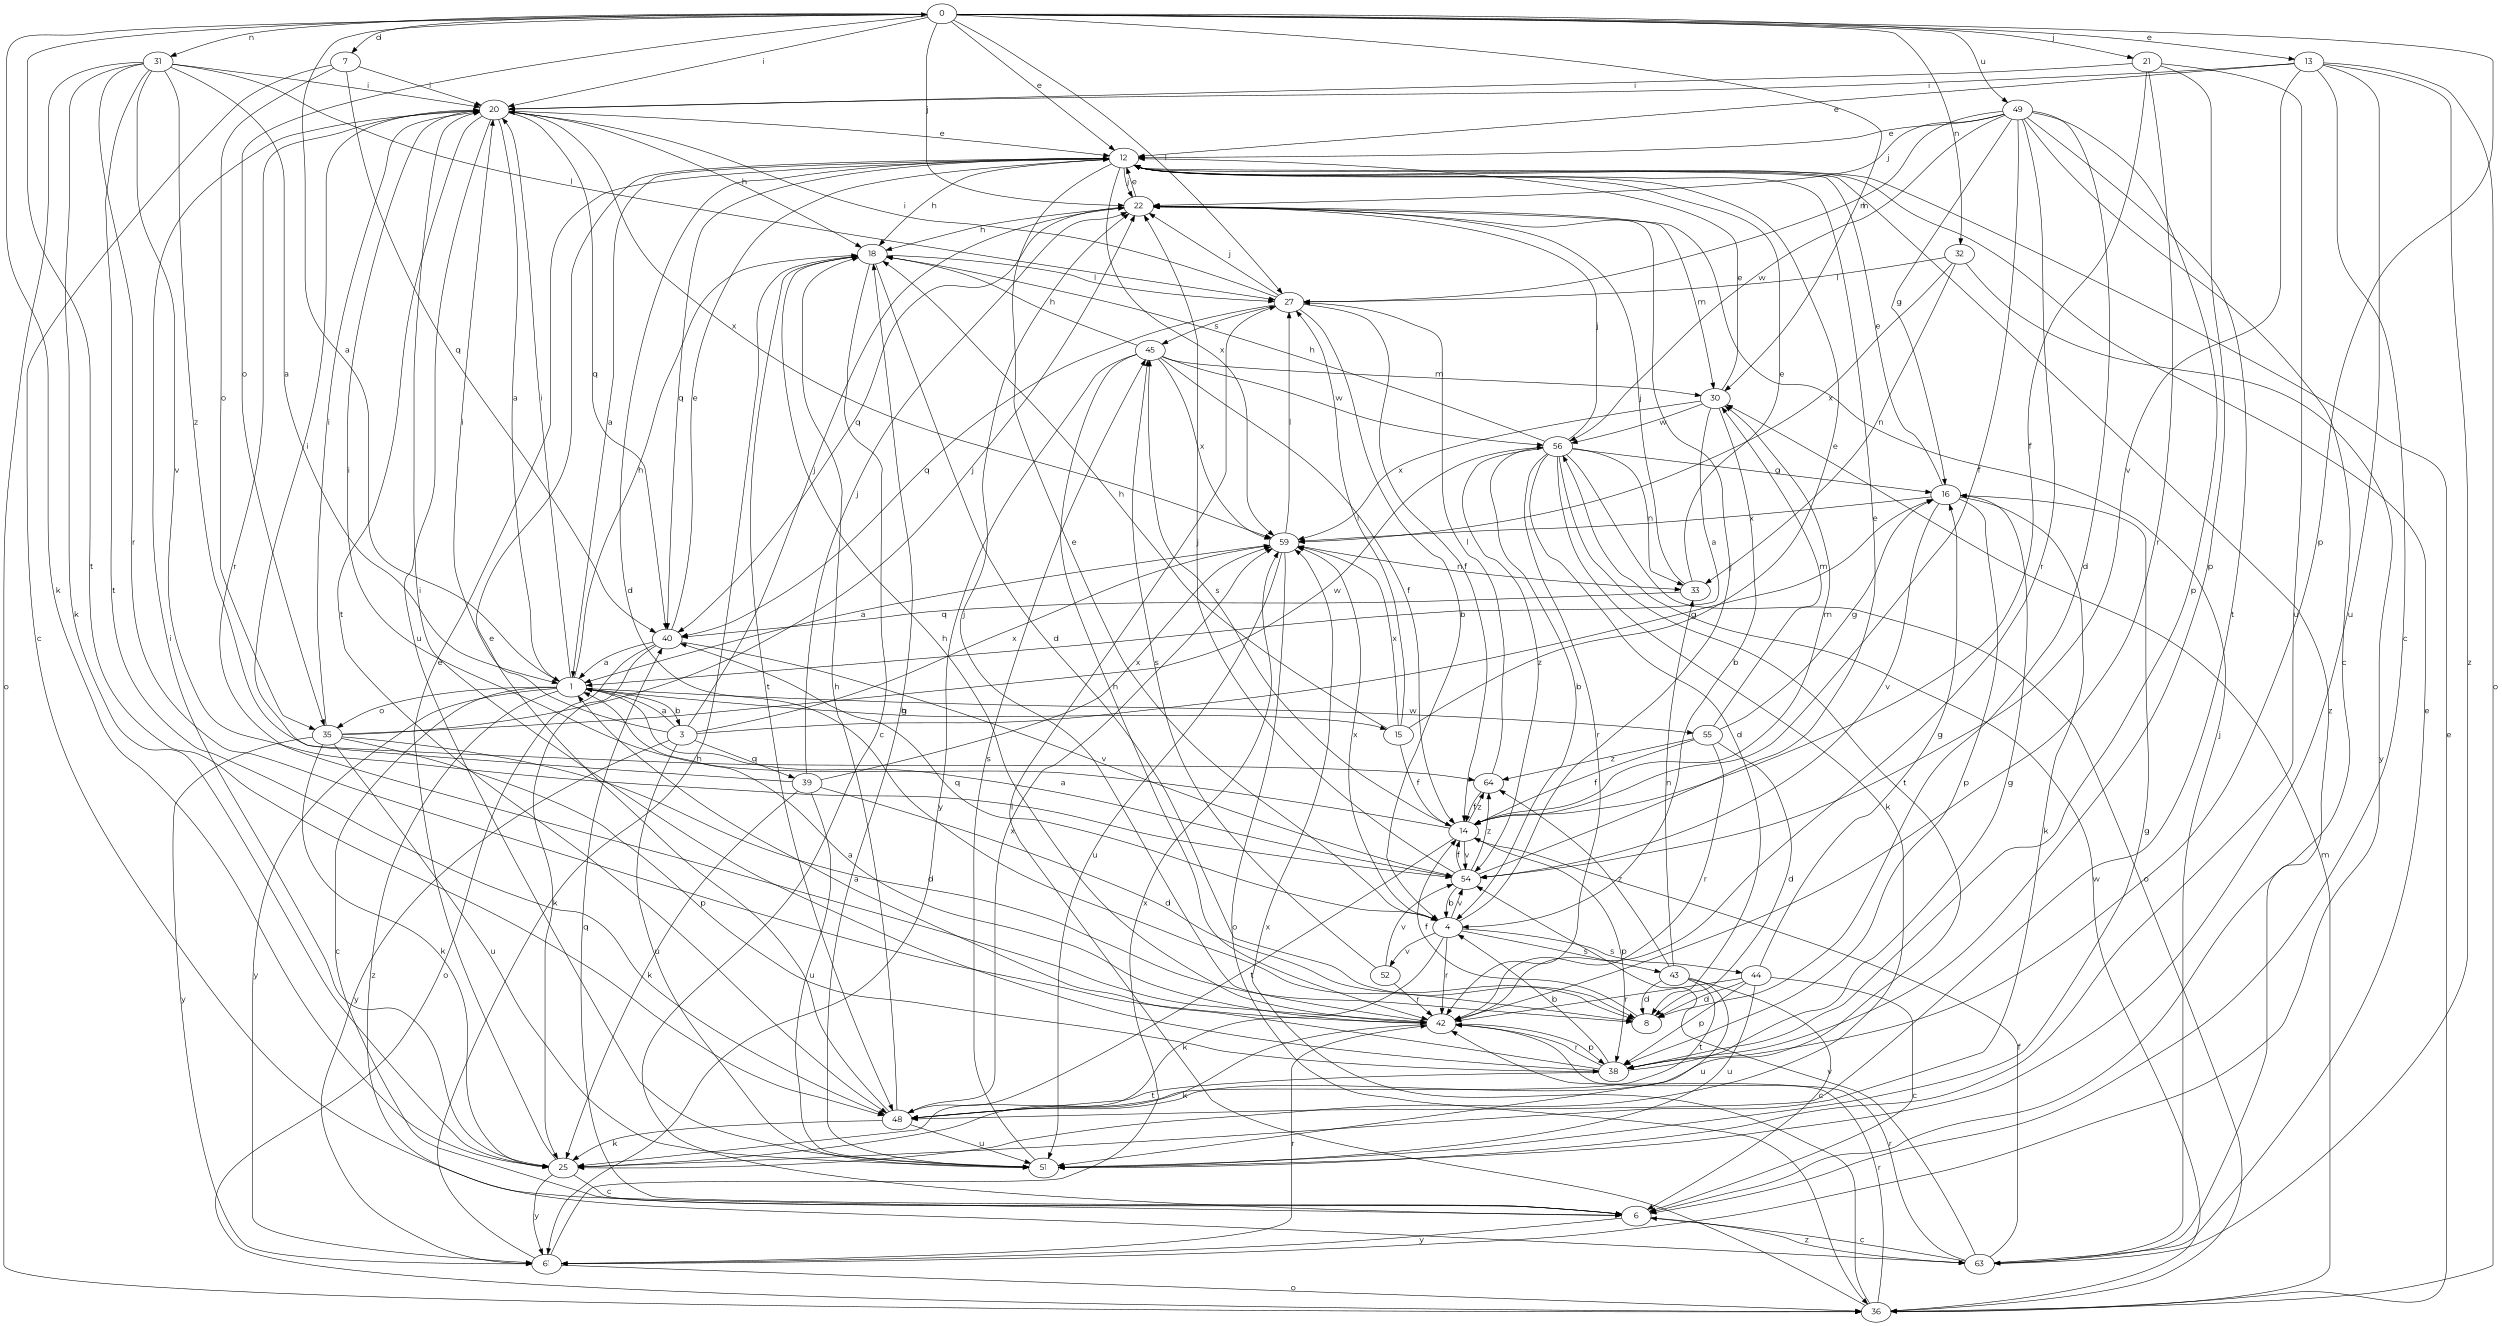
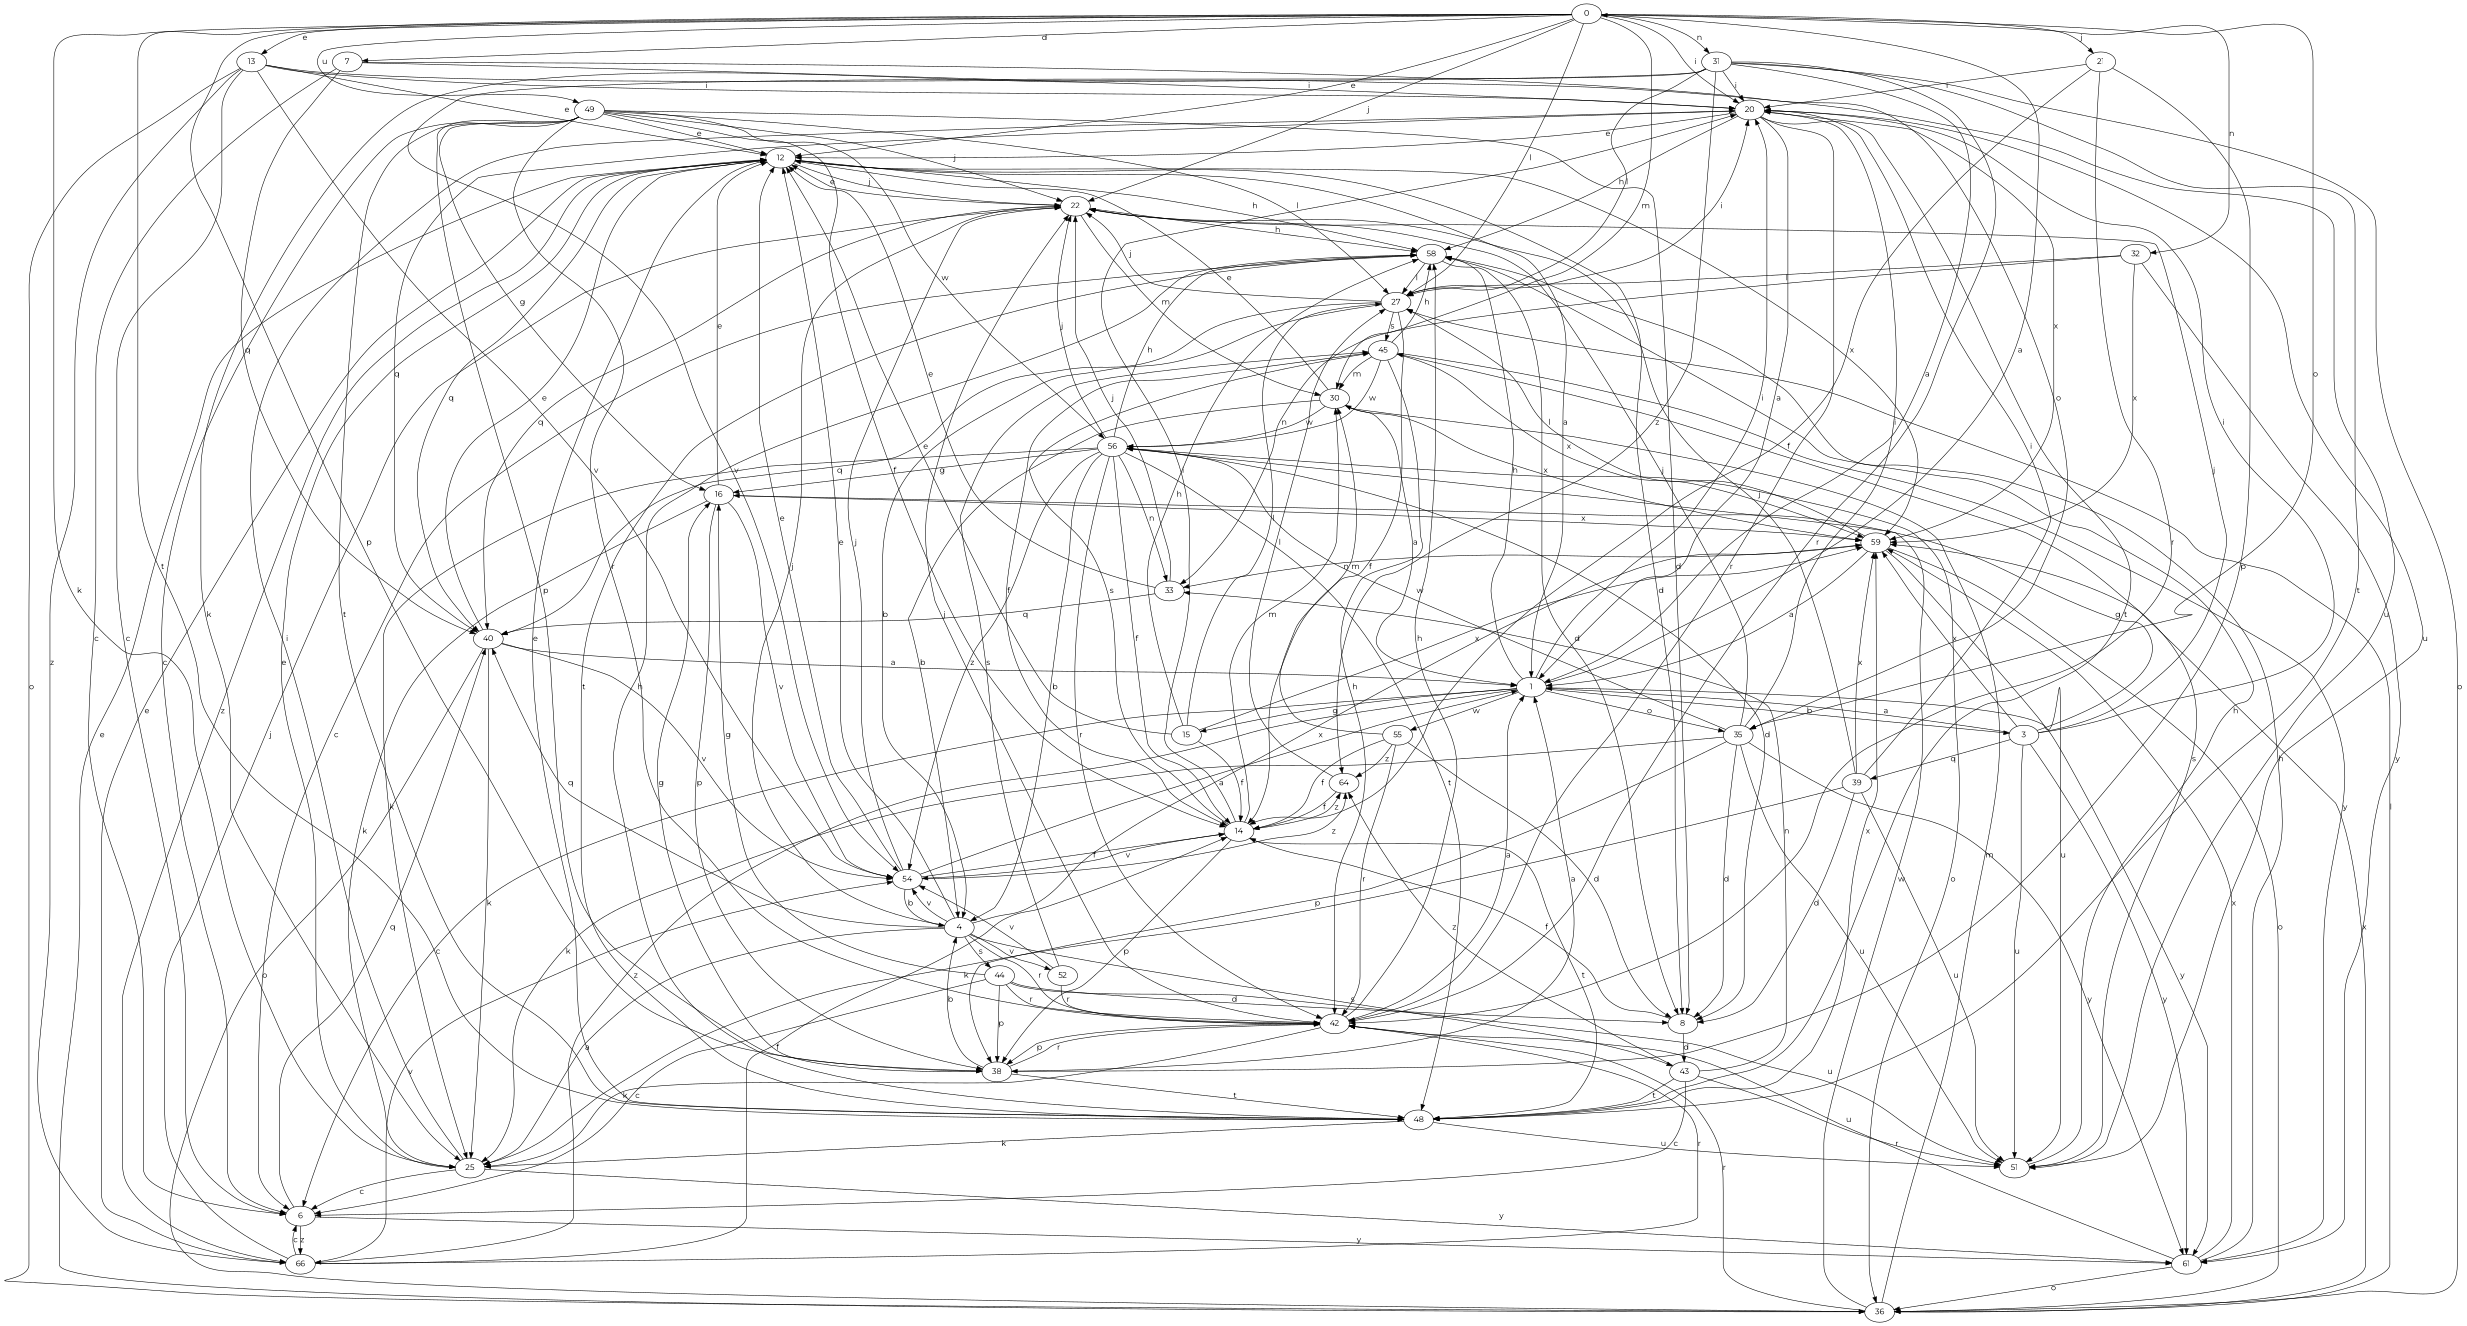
(872, 254) -> (1431, 254)
(1089, 591) -> (839, 560)
(1839, 629) -> none
none -> (1136, 656)
(720, 855) -> none
(2101, 971) -> none
(1649, 989) -> (1684, 1046)
(1185, 1048) -> (588, 1048)
(1951, 1079) -> none
(1979, 1264) -> (300, 1264)
